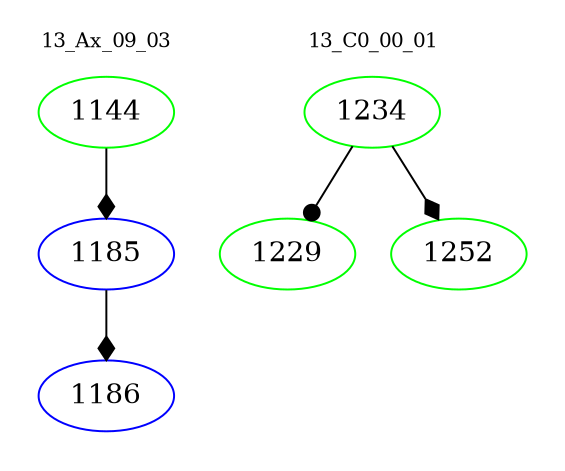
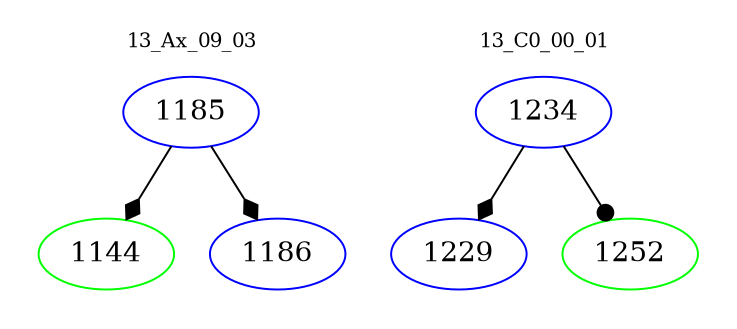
(372, 112) -> (544, 112)
(106, 172) -> (155, 172)
(409, 172) -> (582, 176)
(334, 176) -> (508, 172)
(288, 254) -> (459, 254)
